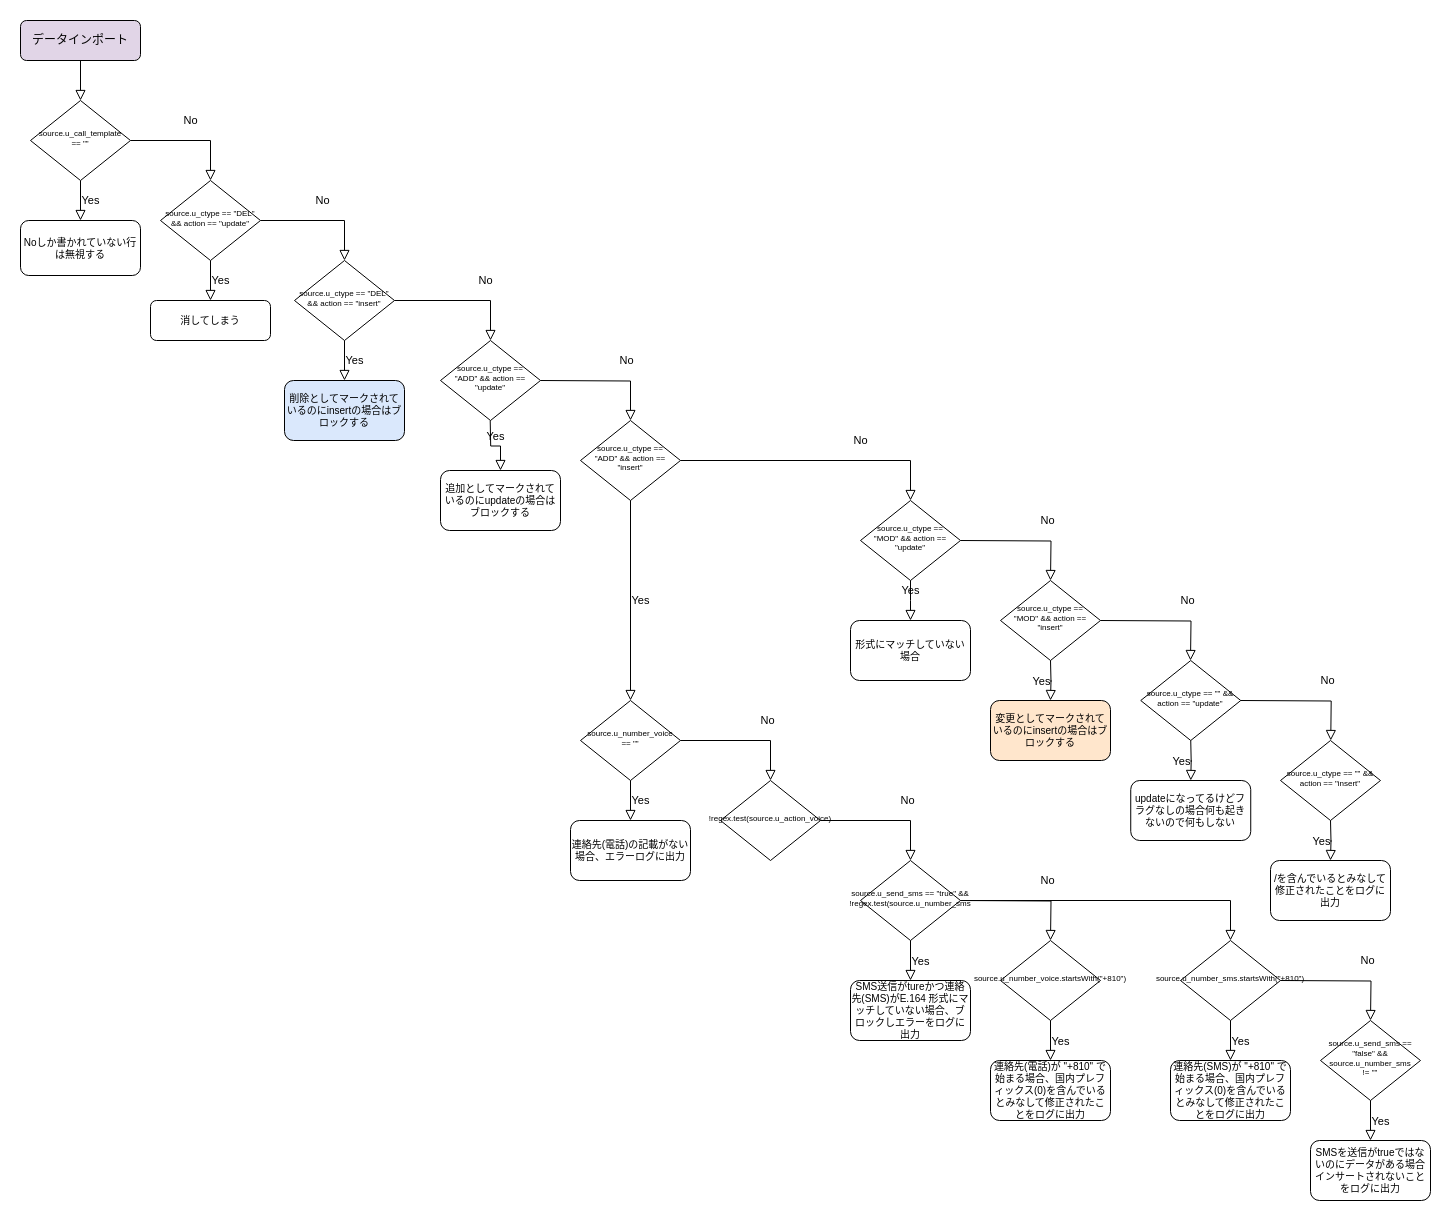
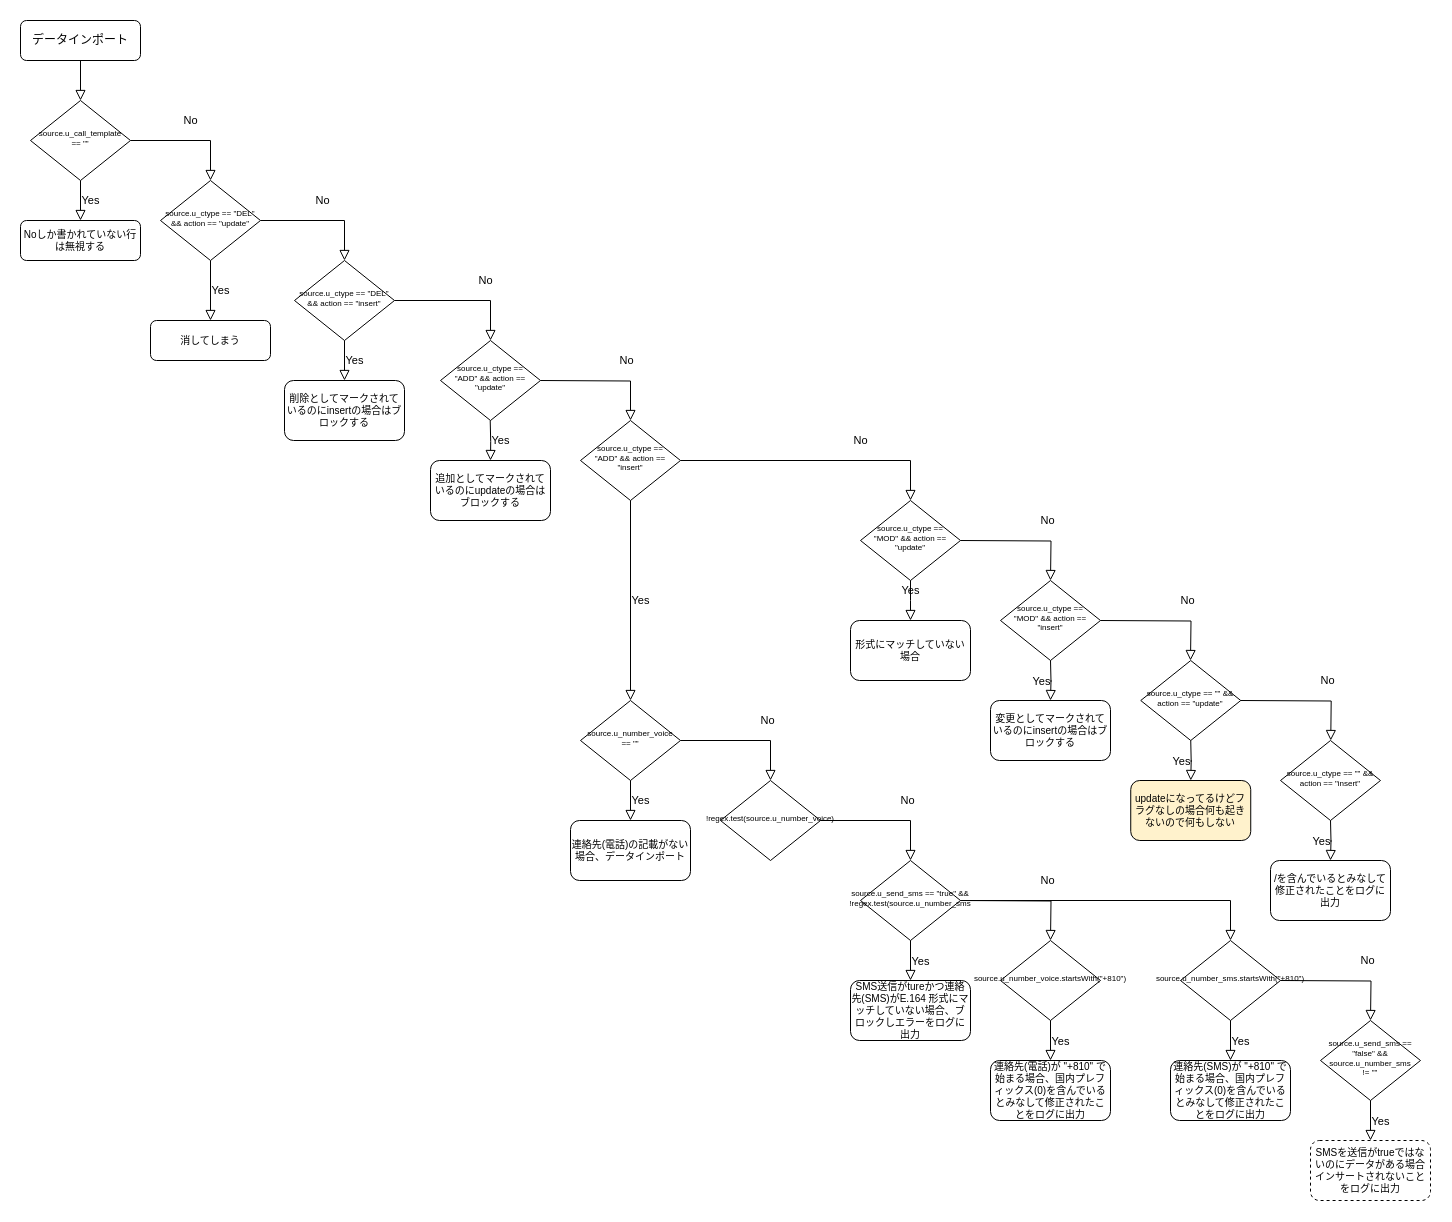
(81, 41) -> (81, 41)
(81, 248) -> (81, 241)
(211, 321) -> (211, 341)
(345, 411) -> (345, 411)
(501, 501) -> (491, 491)
(1051, 731) -> (1051, 731)
(1191, 811) -> (1191, 811)
(771, 819) -> (771, 819)
(631, 851) -> (631, 851)
(1371, 1171) -> (1371, 1171)
